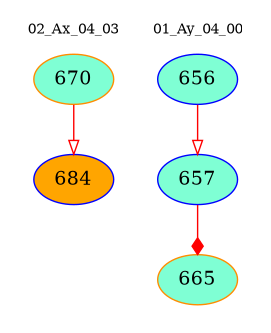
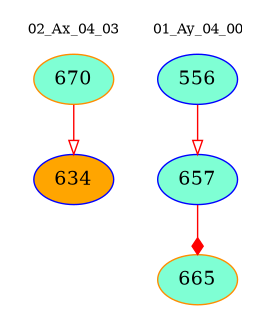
(198, 79) -> (198, 79)
(74, 180) -> (74, 180)
